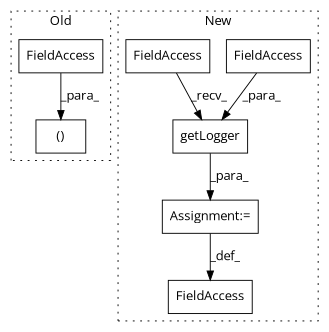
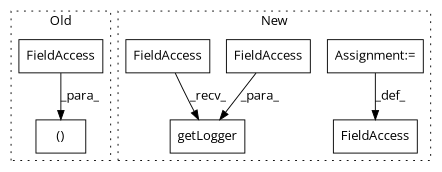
(210, 172) -> none
